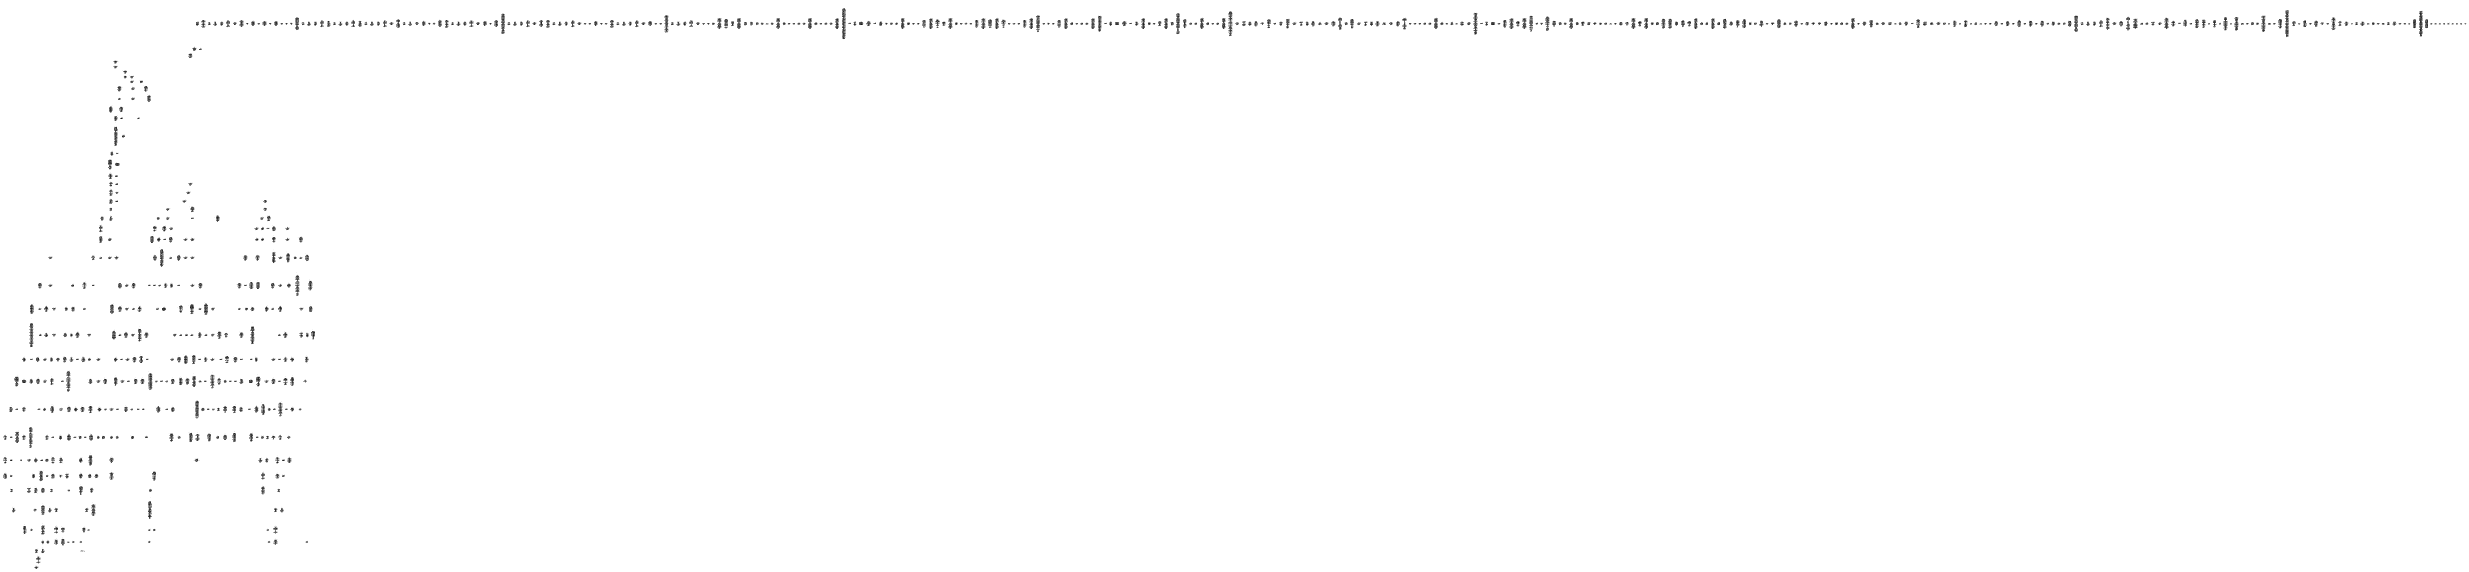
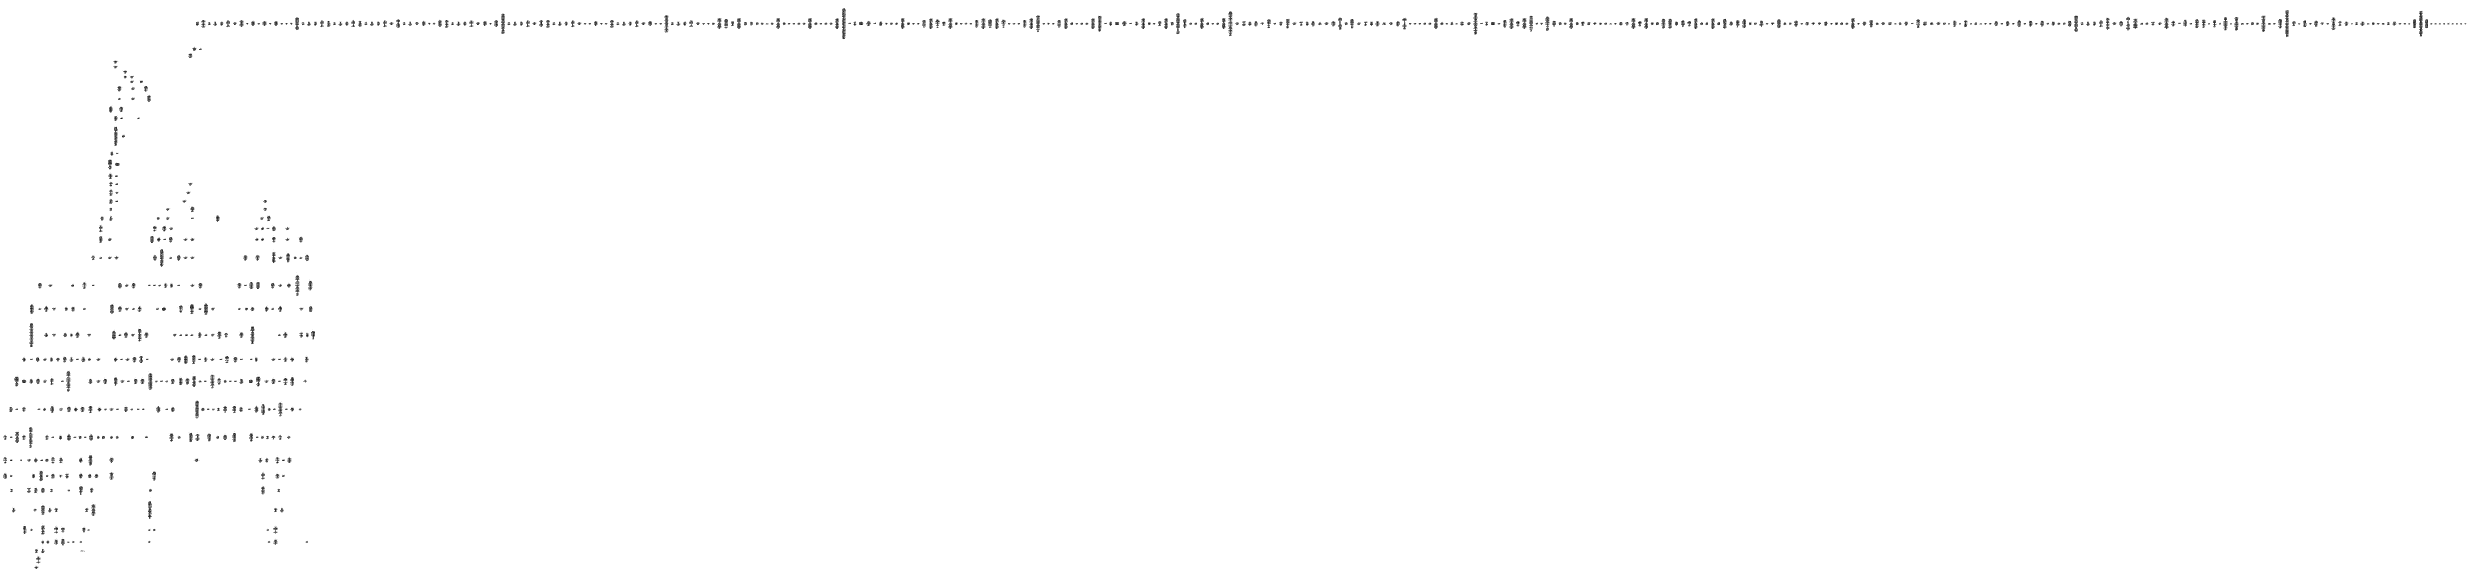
(50, 258) -> none
(40, 335) -> none
